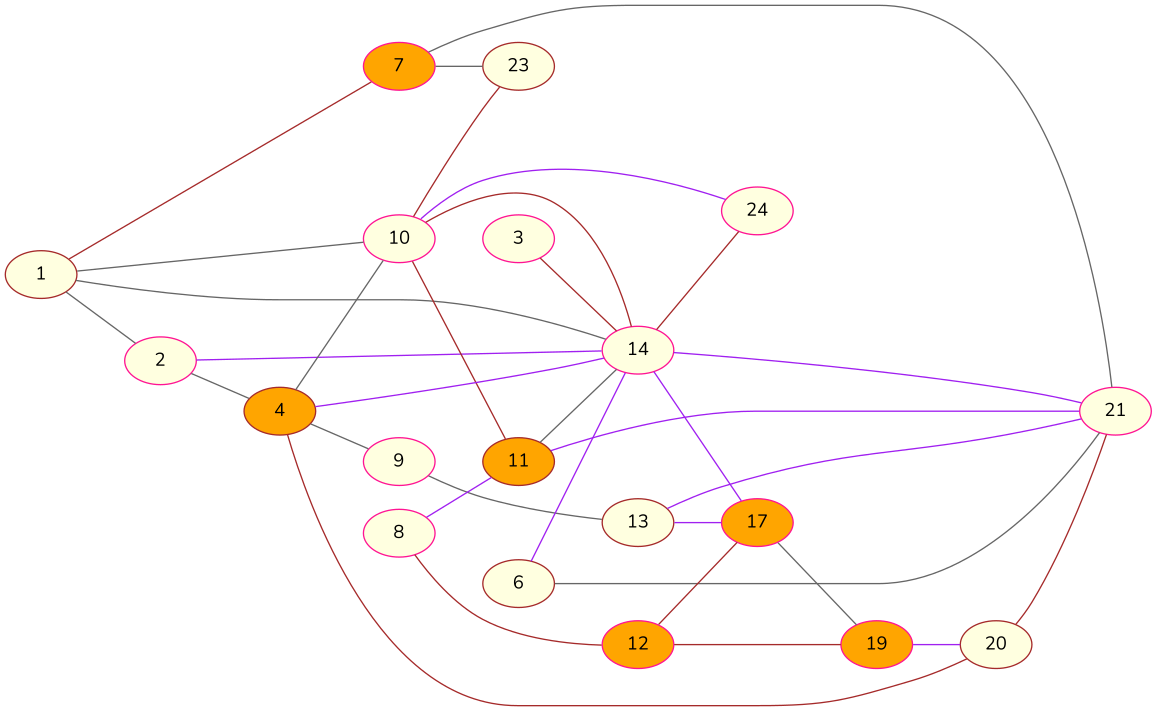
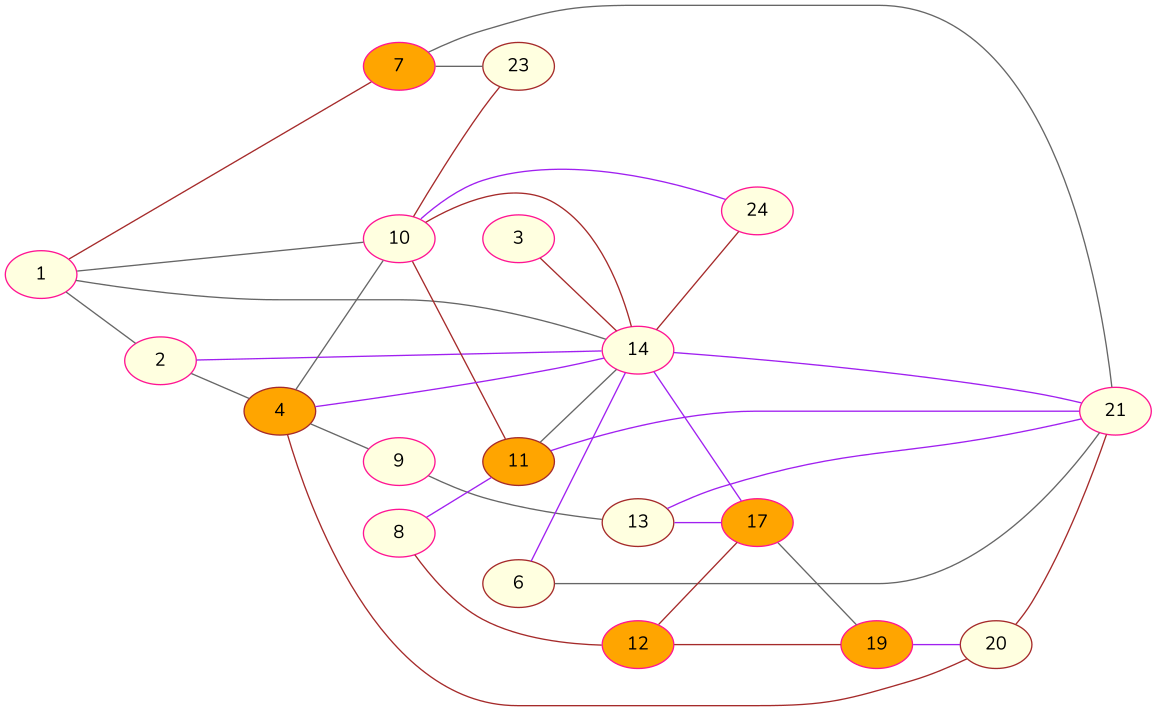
(41, 275) -> (41, 275)
